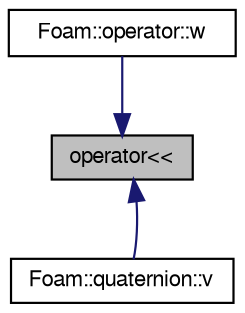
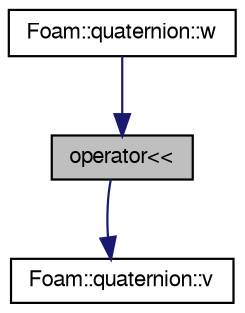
(122, 33) -> (122, 33)
(137, 230) -> (108, 208)
